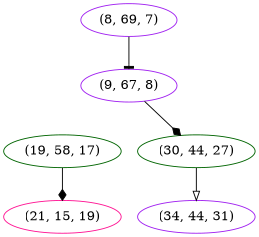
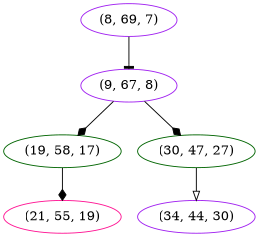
none -> (100, 115)
(196, 151) -> (196, 151)
(62, 217) -> (62, 217)
(196, 217) -> (196, 217)
